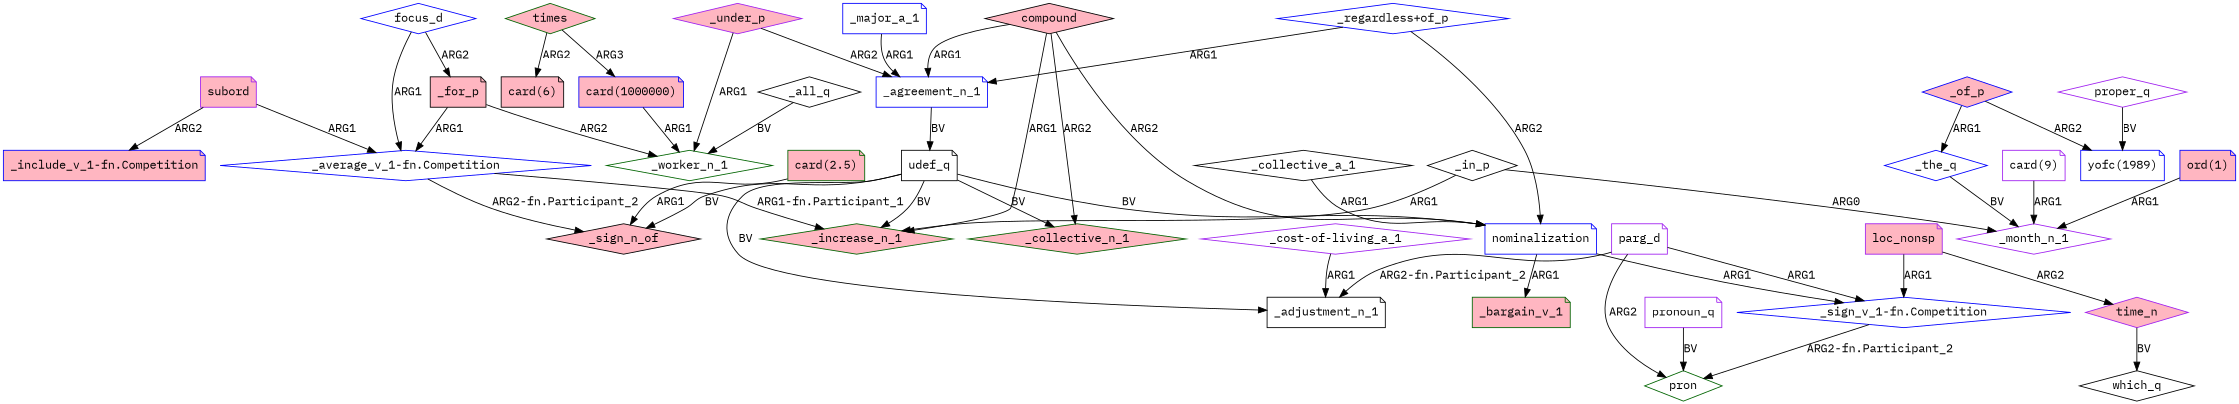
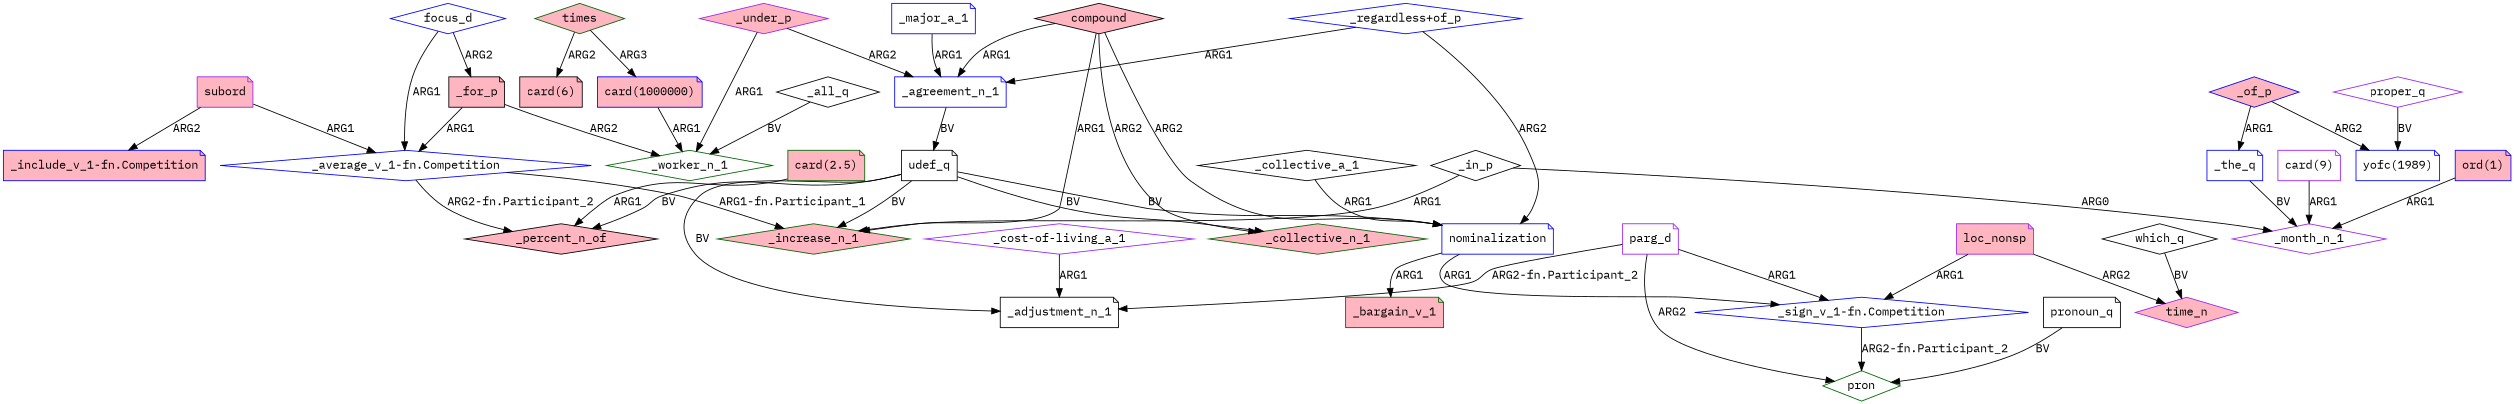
(1936, 166) -> (2235, 166)
(624, 239) -> (561, 239)
(1683, 312) -> (2082, 312)
(2137, 345) -> (2172, 272)
